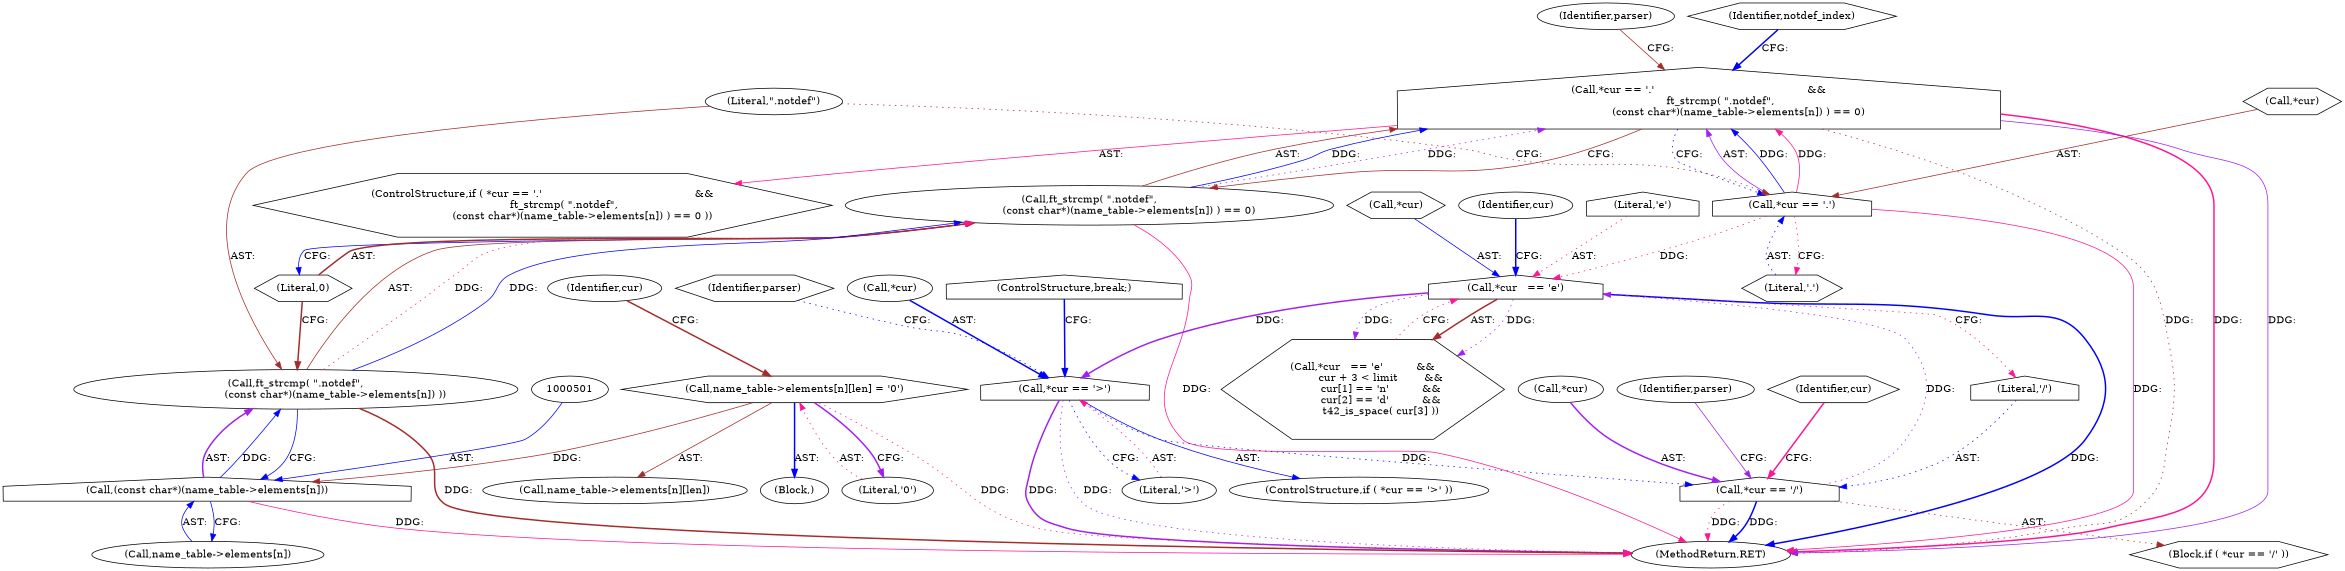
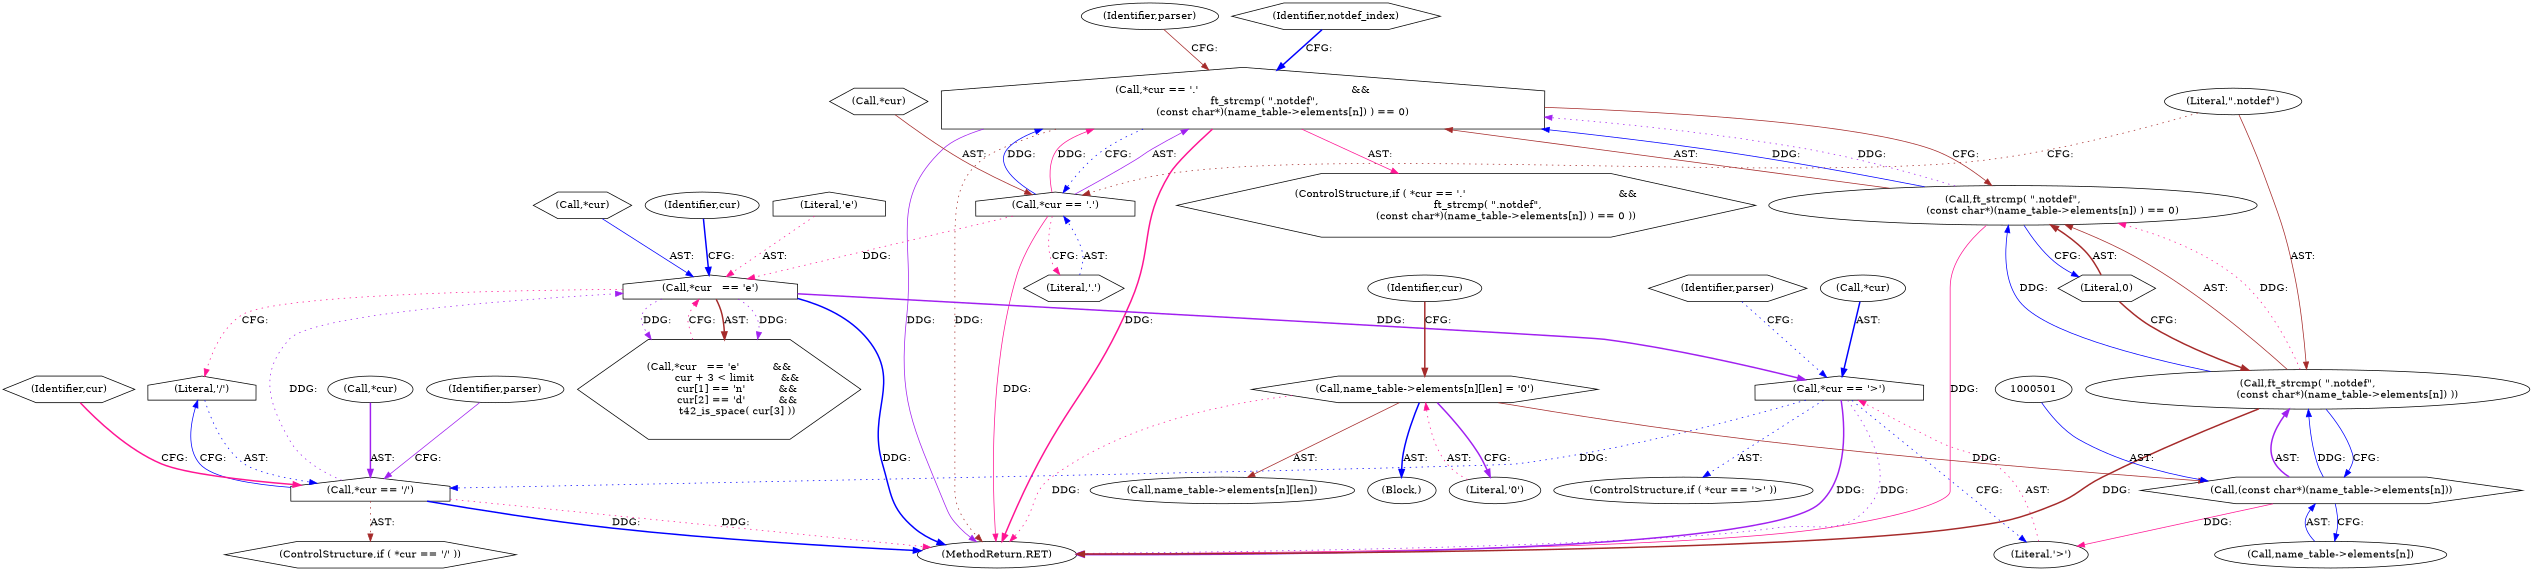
(1064, 288) -> none
(1184, 448) -> (1766, 437)
none -> (208, 470)
(207, 490) -> (2331, 490)
(934, 550) -> (2179, 524)
(2229, 555) -> (370, 555)
